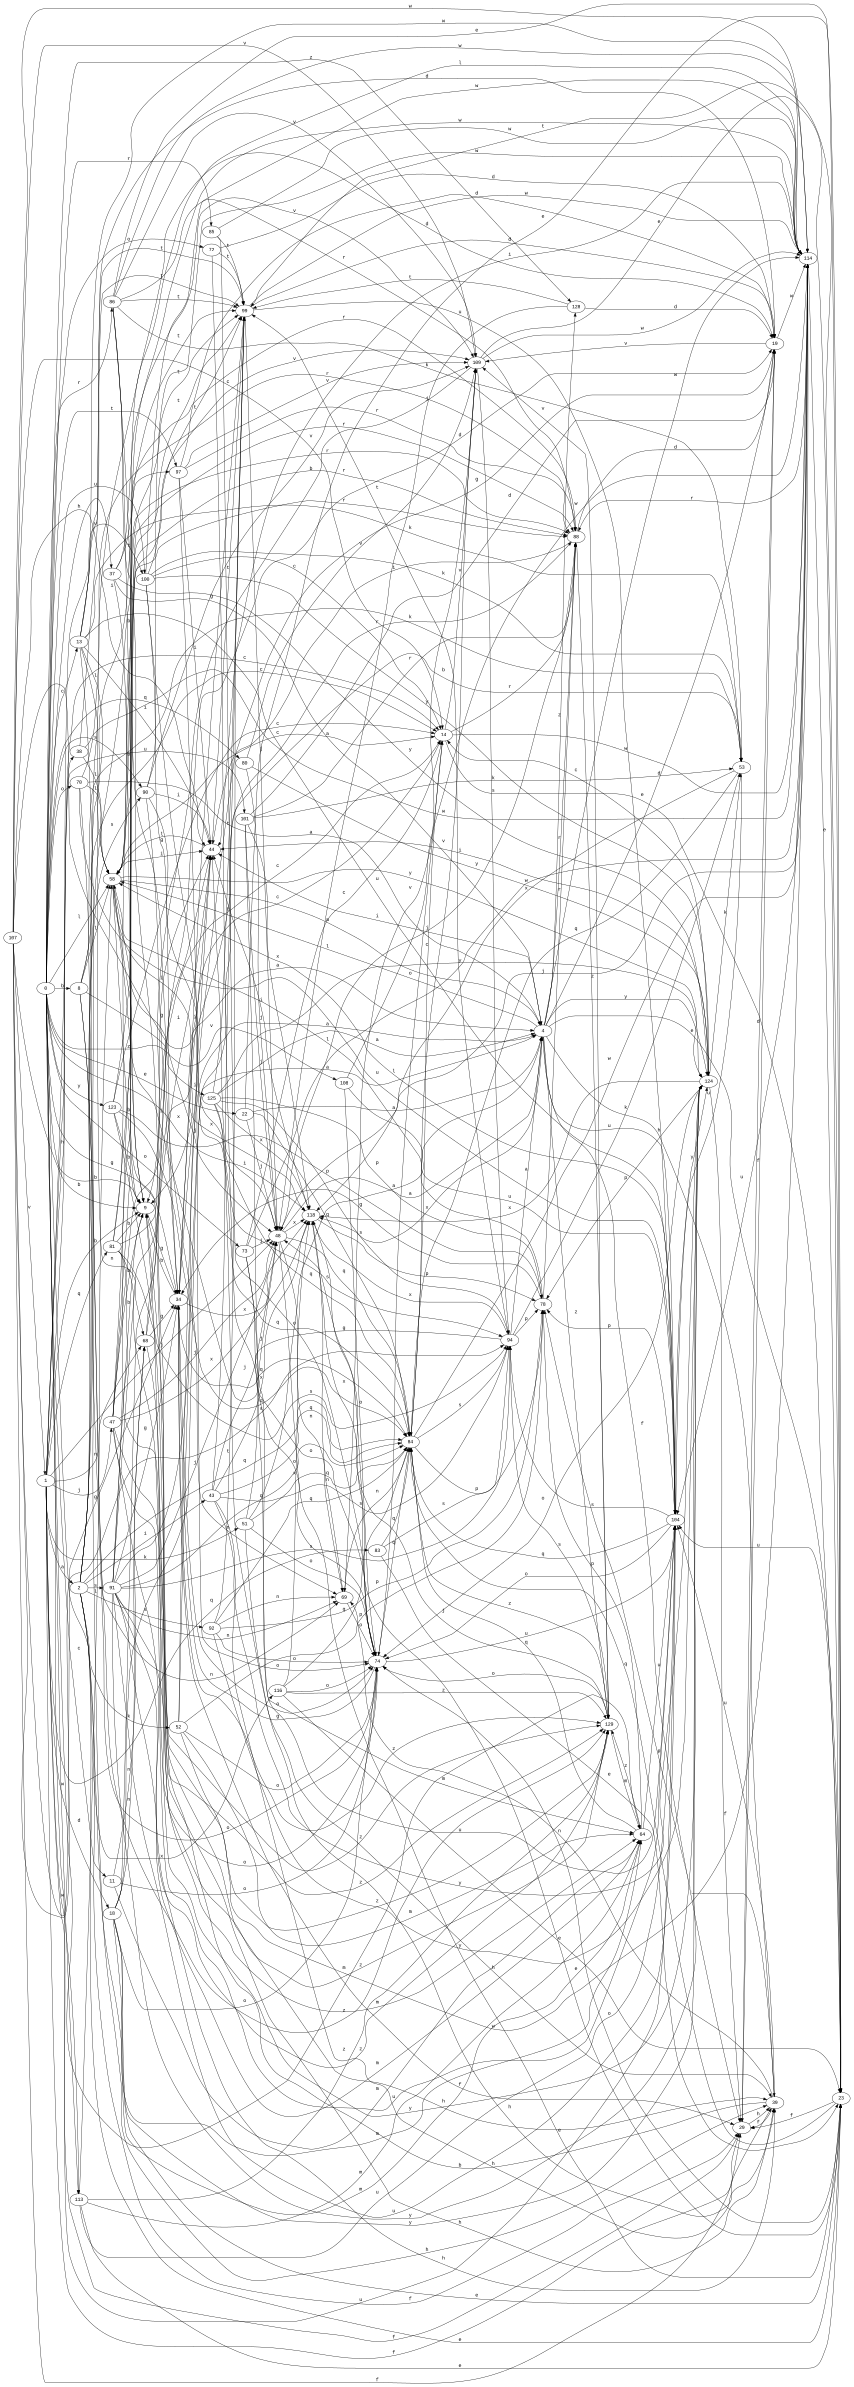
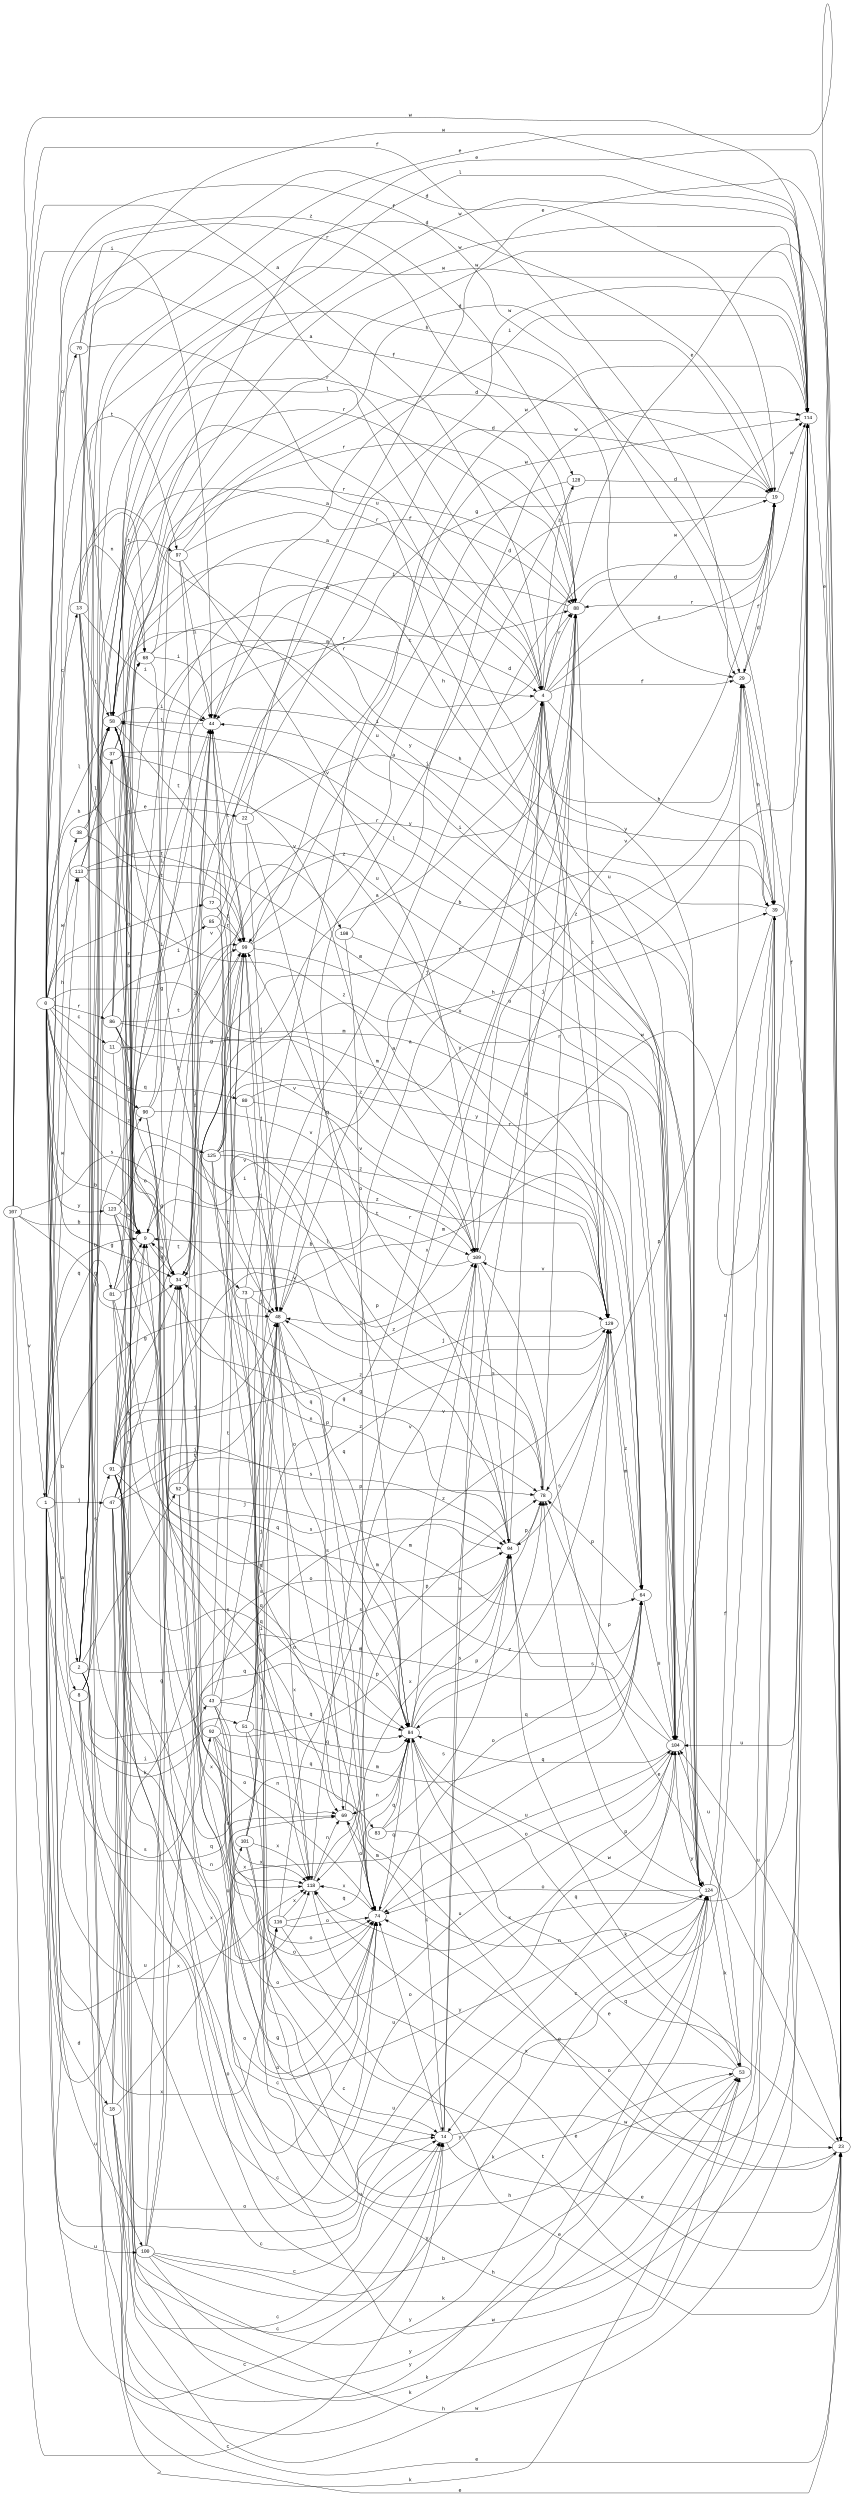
(302, 1778) -> (197, 1756)
